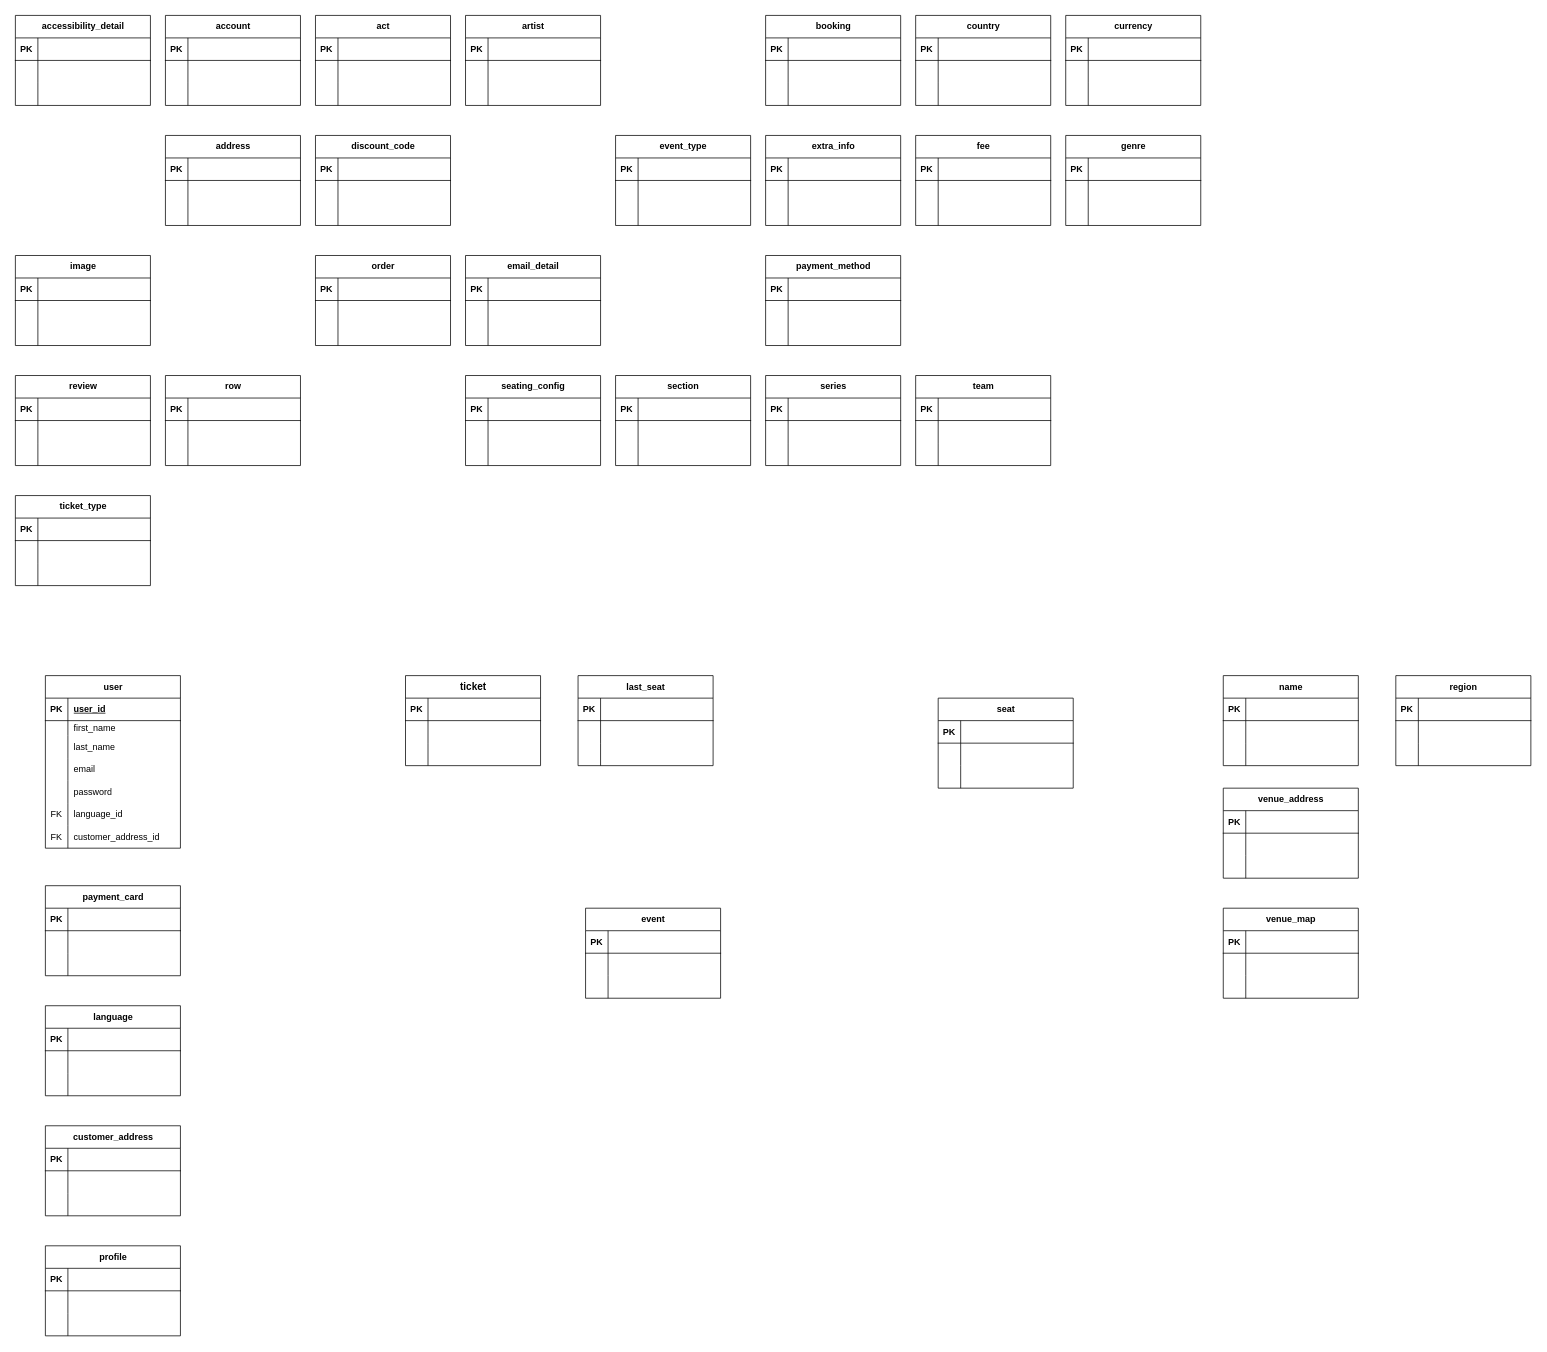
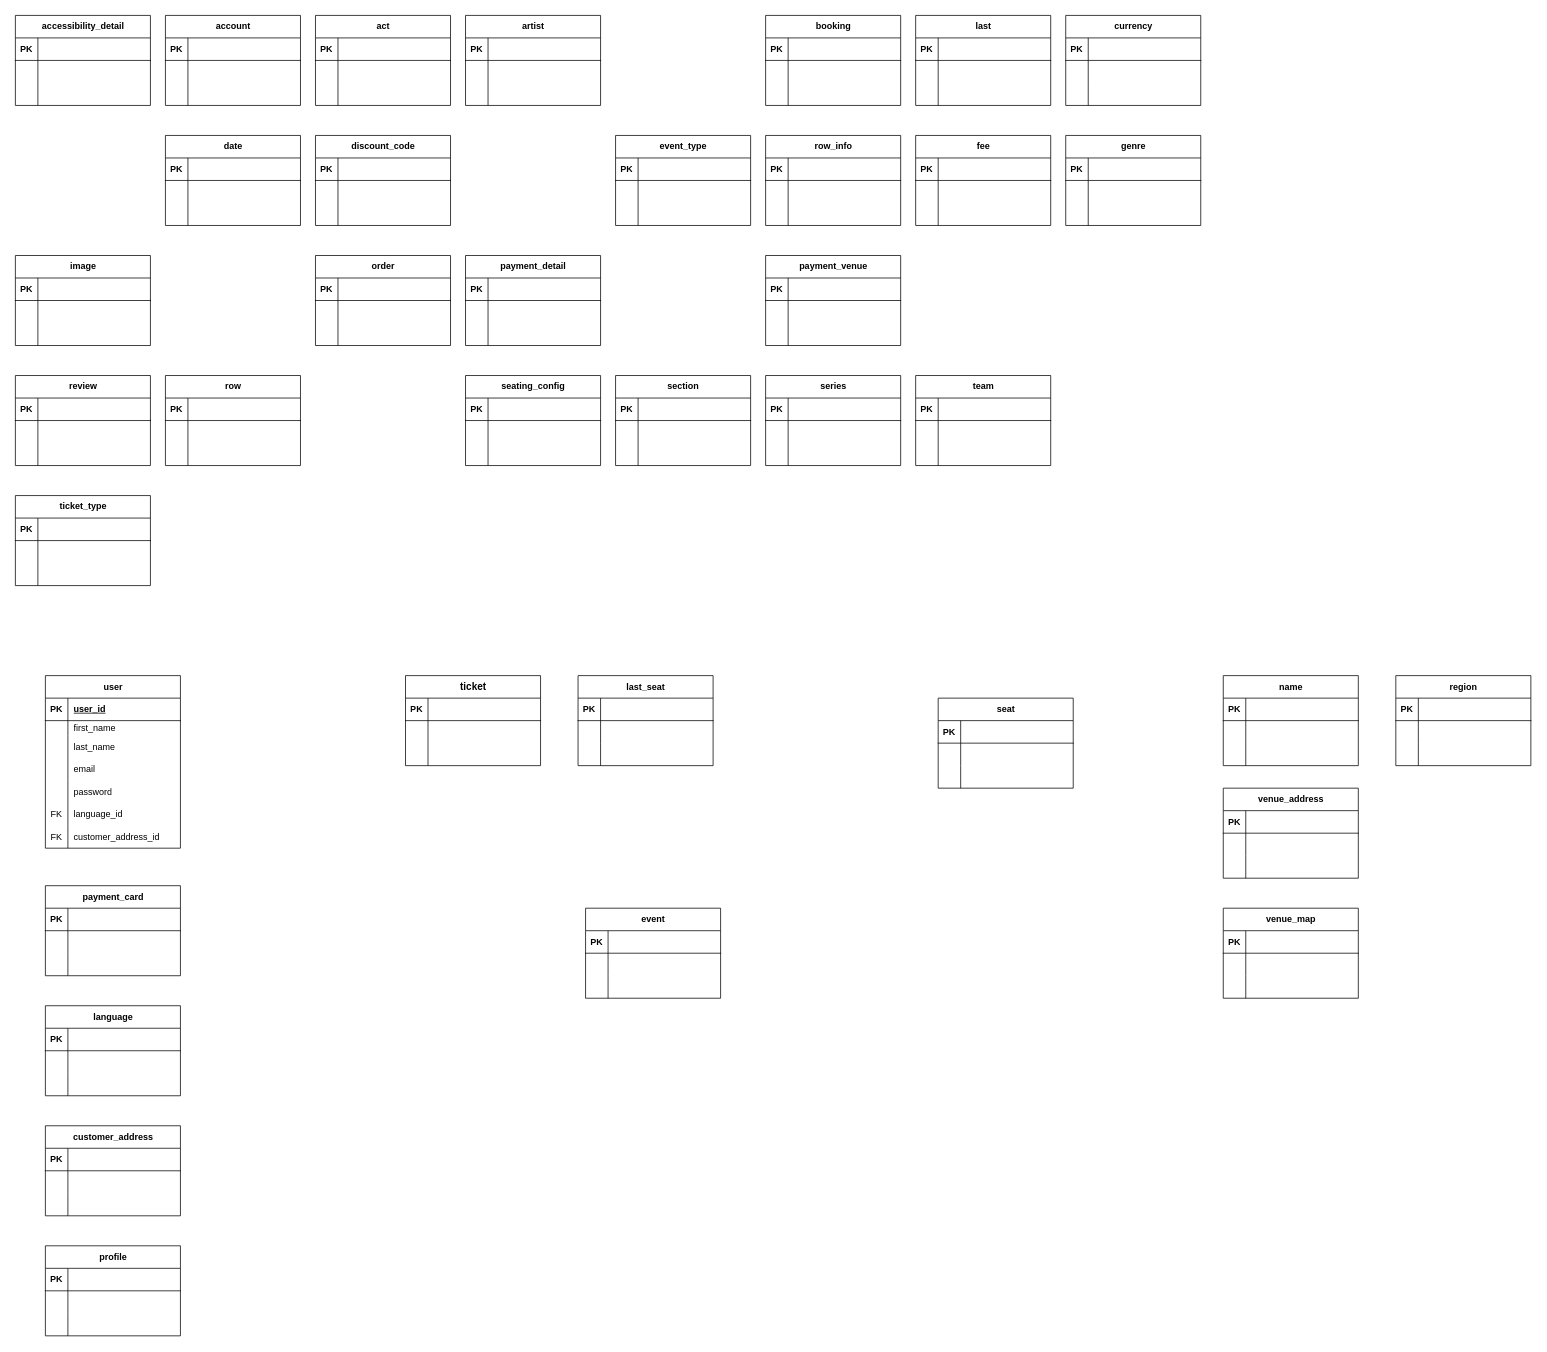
(983, 27) -> (983, 27)
(233, 147) -> (233, 147)
(833, 147) -> (833, 147)
(533, 267) -> (533, 267)
(833, 267) -> (833, 267)
